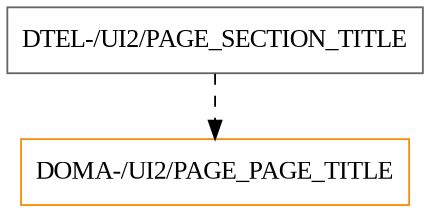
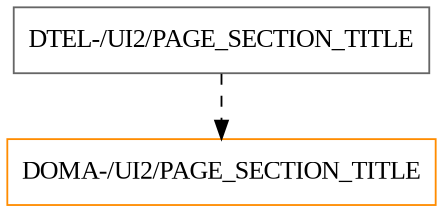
(215, 172) -> (221, 172)
